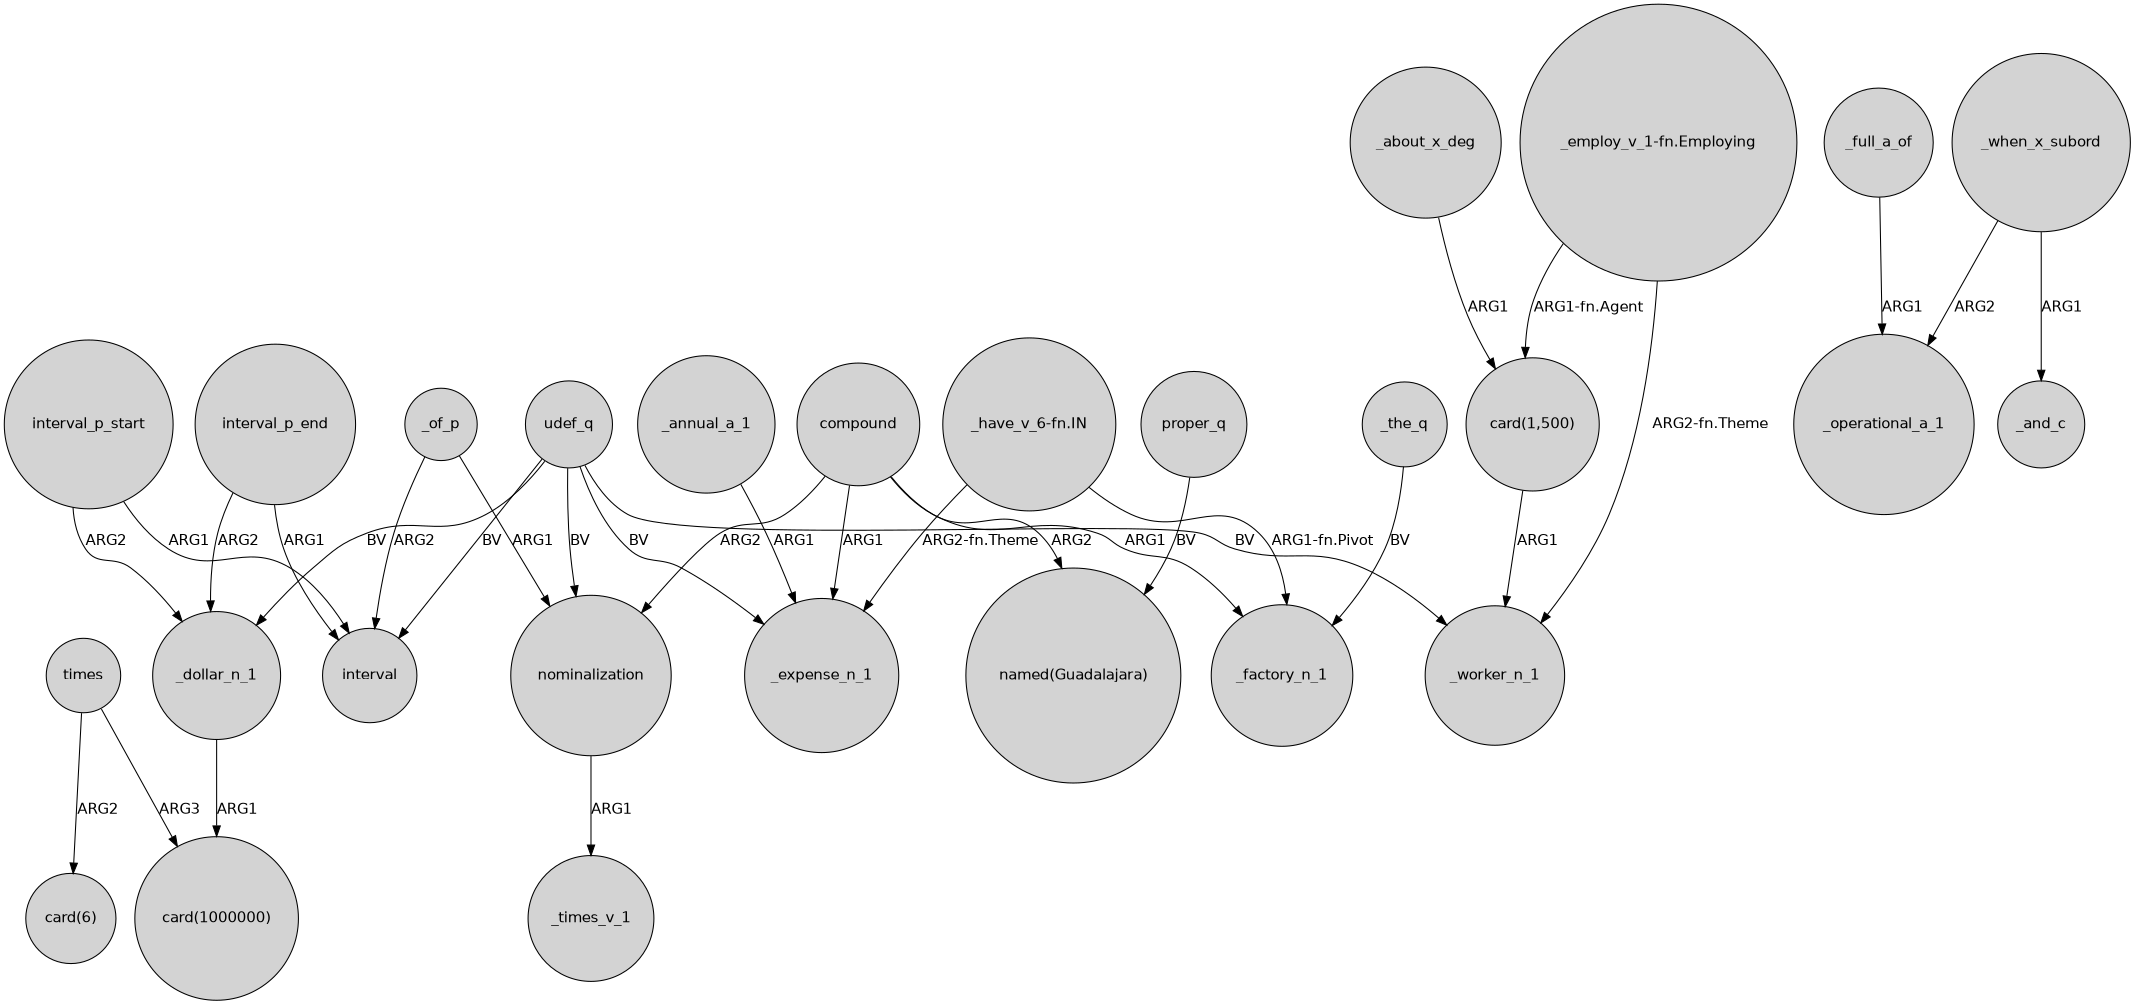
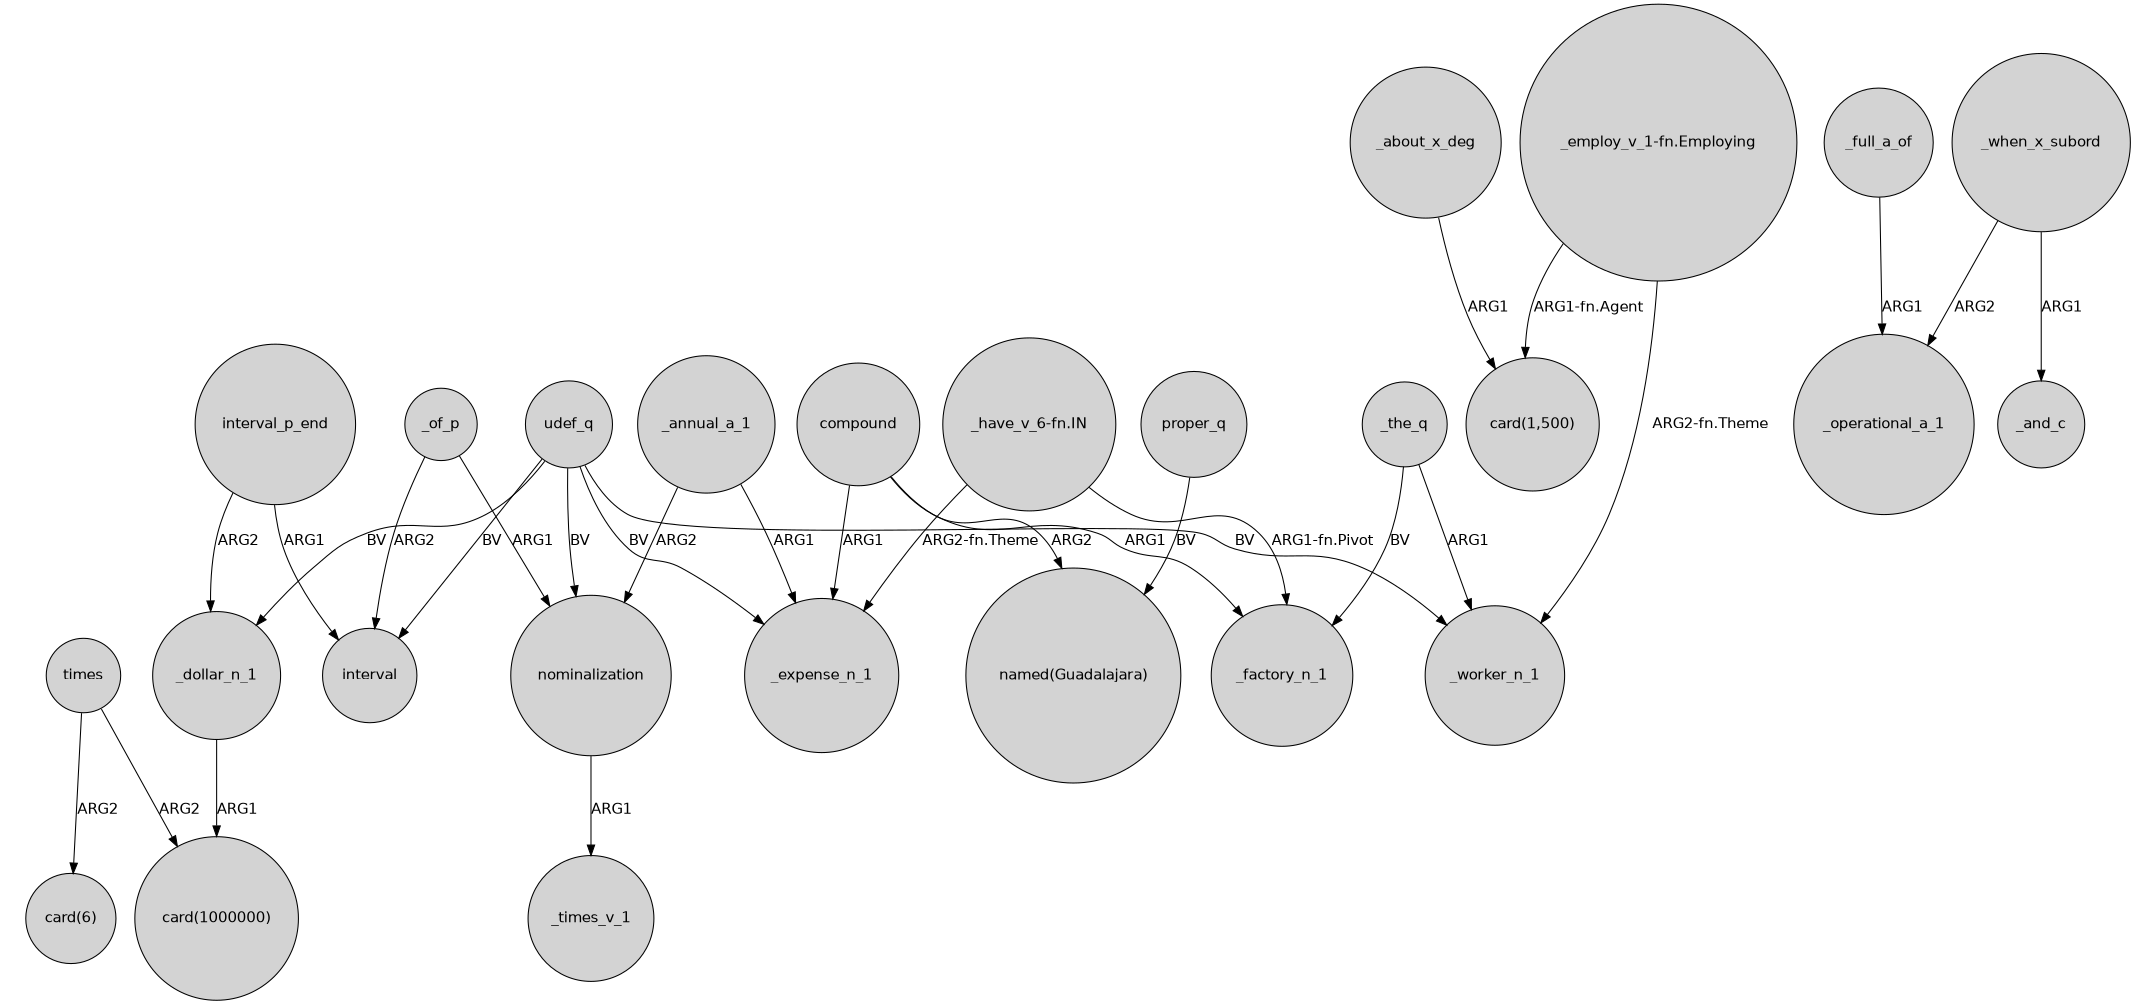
(89, 424) -> none
(716, 536) -> (653, 540)
(1515, 543) -> (1443, 532)
(180, 810) -> (180, 810)
